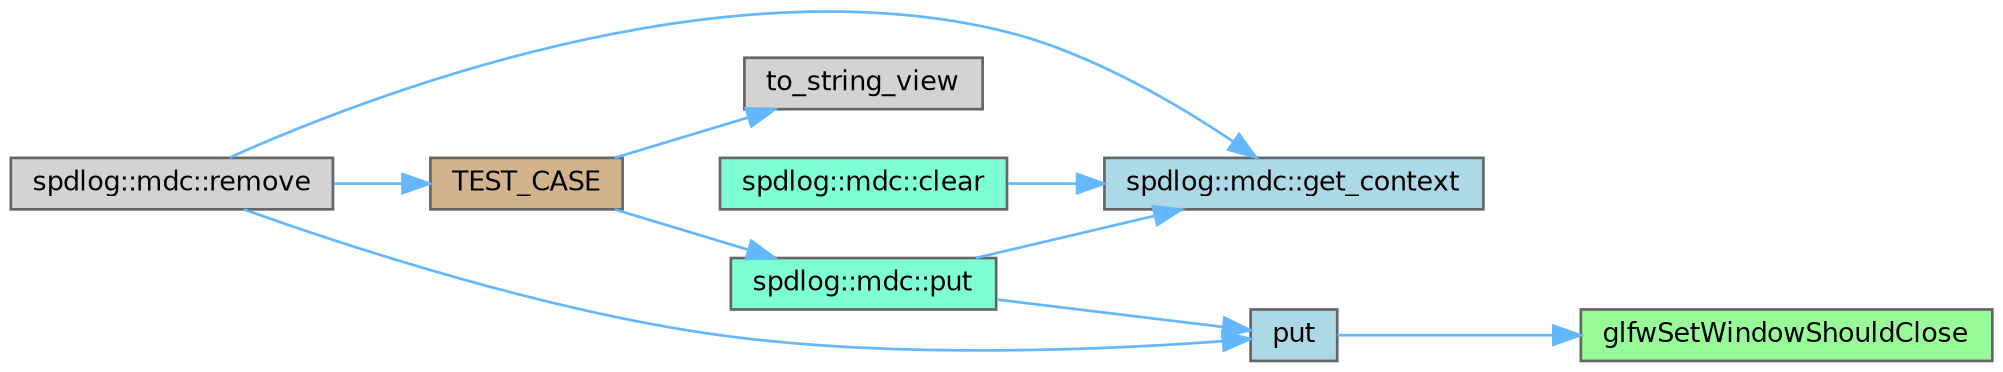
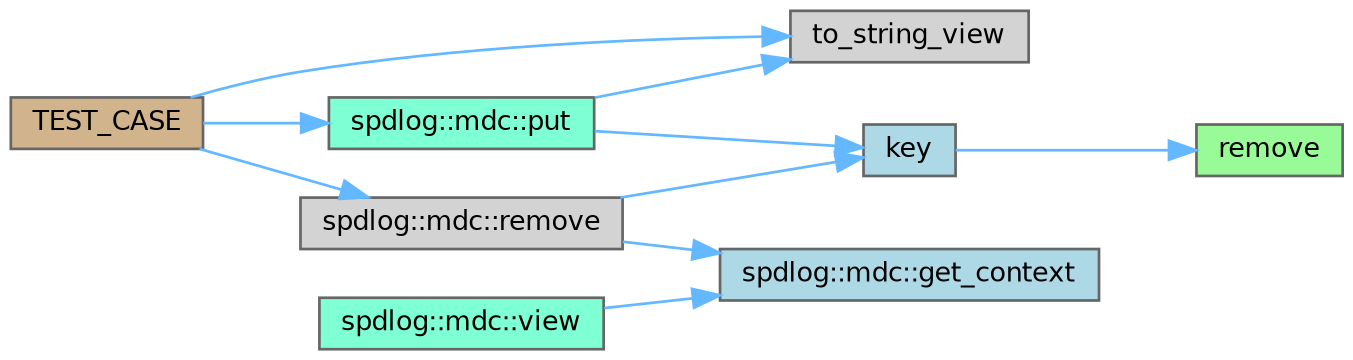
(368, 184) -> (271, 169)
(864, 184) -> (462, 323)
(1065, 237) -> (679, 81)
(1294, 335) -> (910, 150)
(1787, 335) -> (1270, 150)
